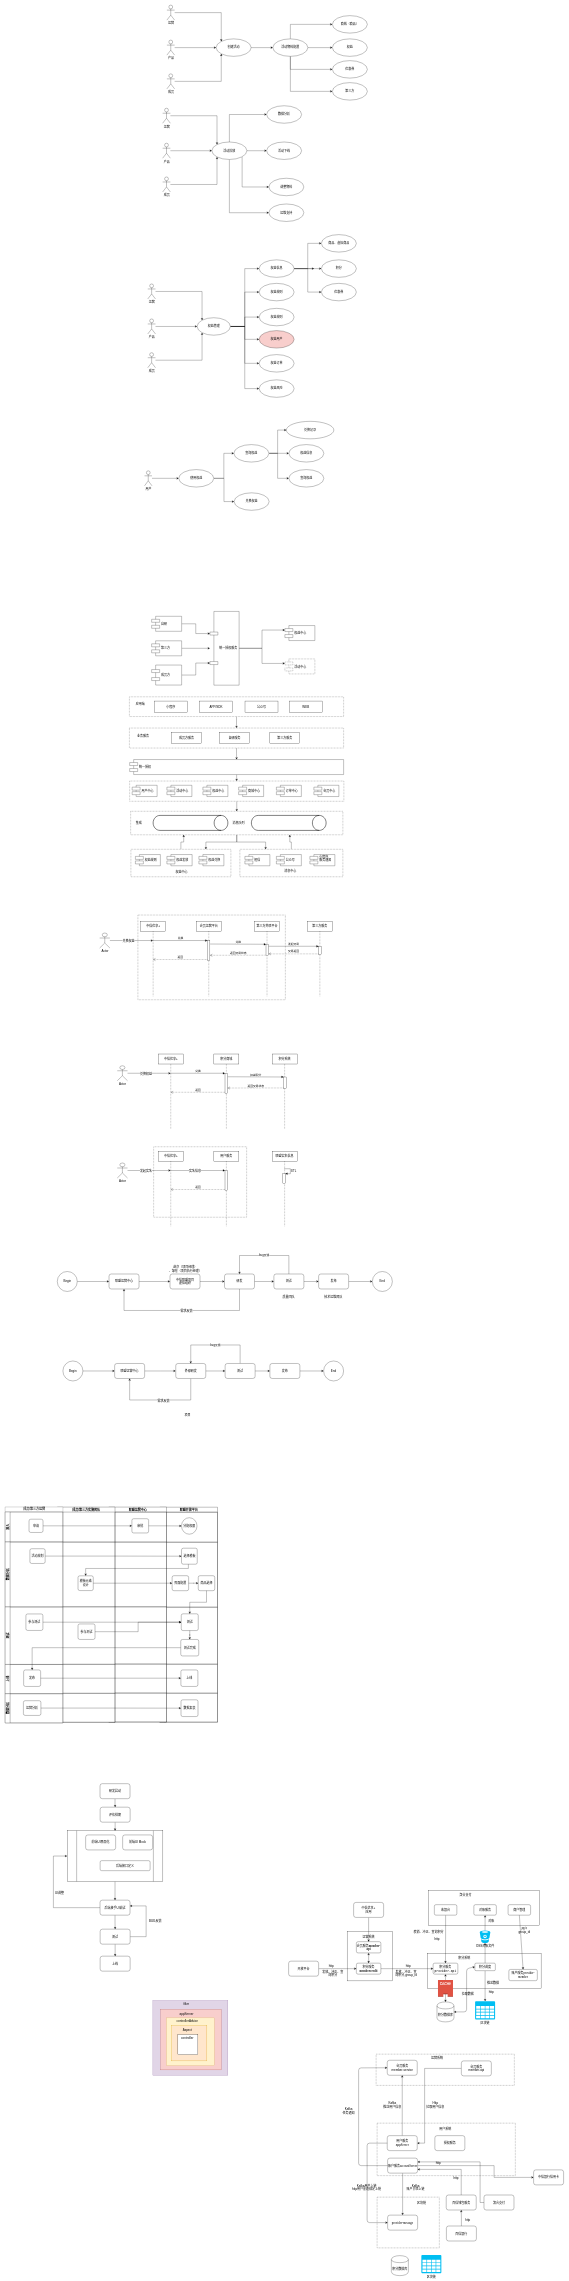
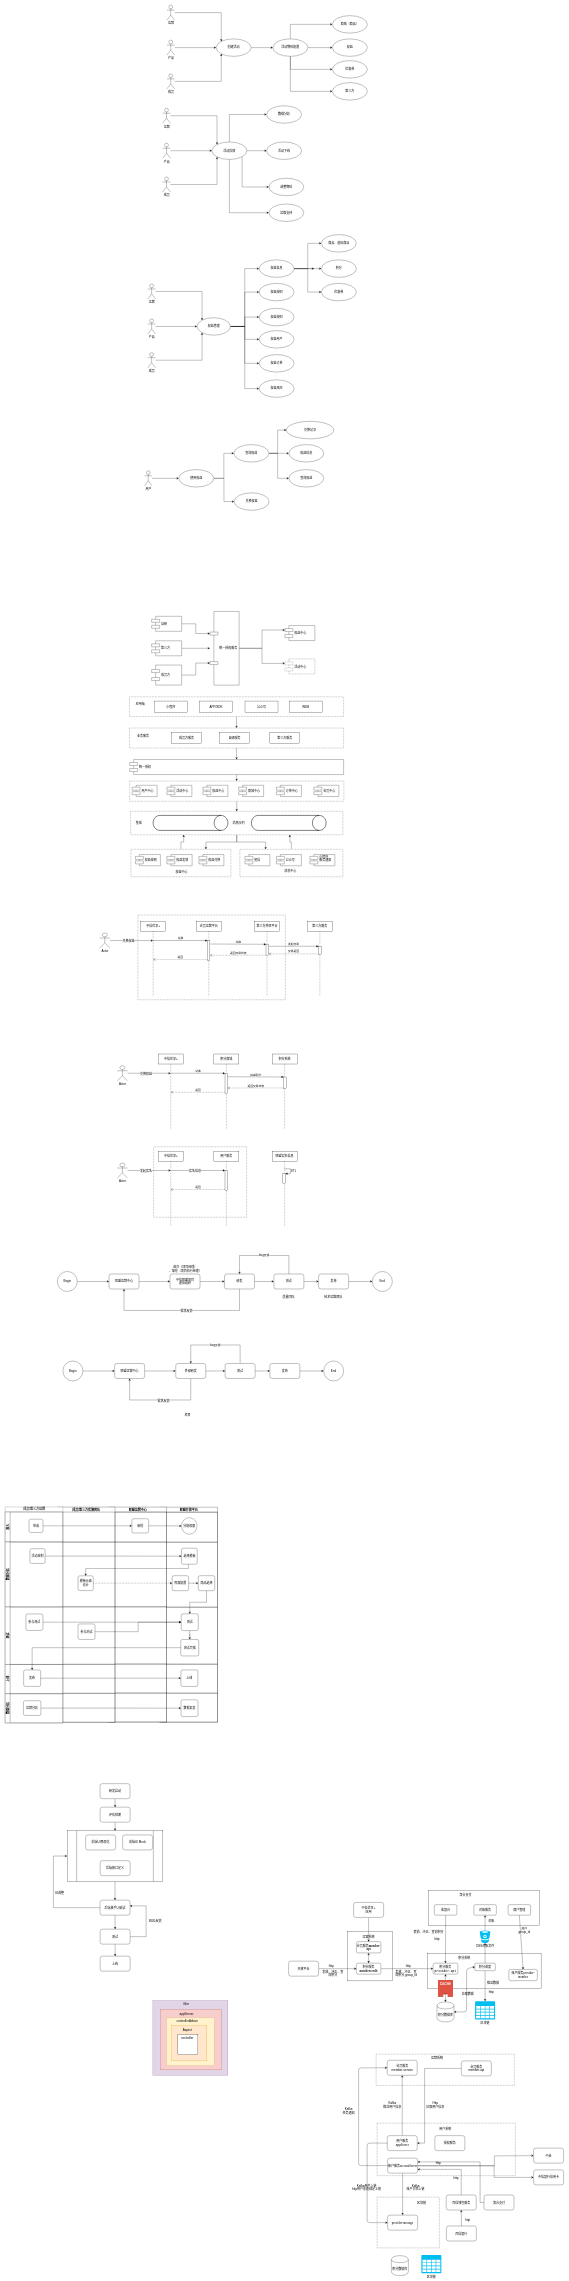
(277, 339) -> (277, 339)
(131, 1583) -> (131, 1583)
(125, 1866) -> (115, 1868)
none -> (530, 2156)
none -> (549, 2156)
